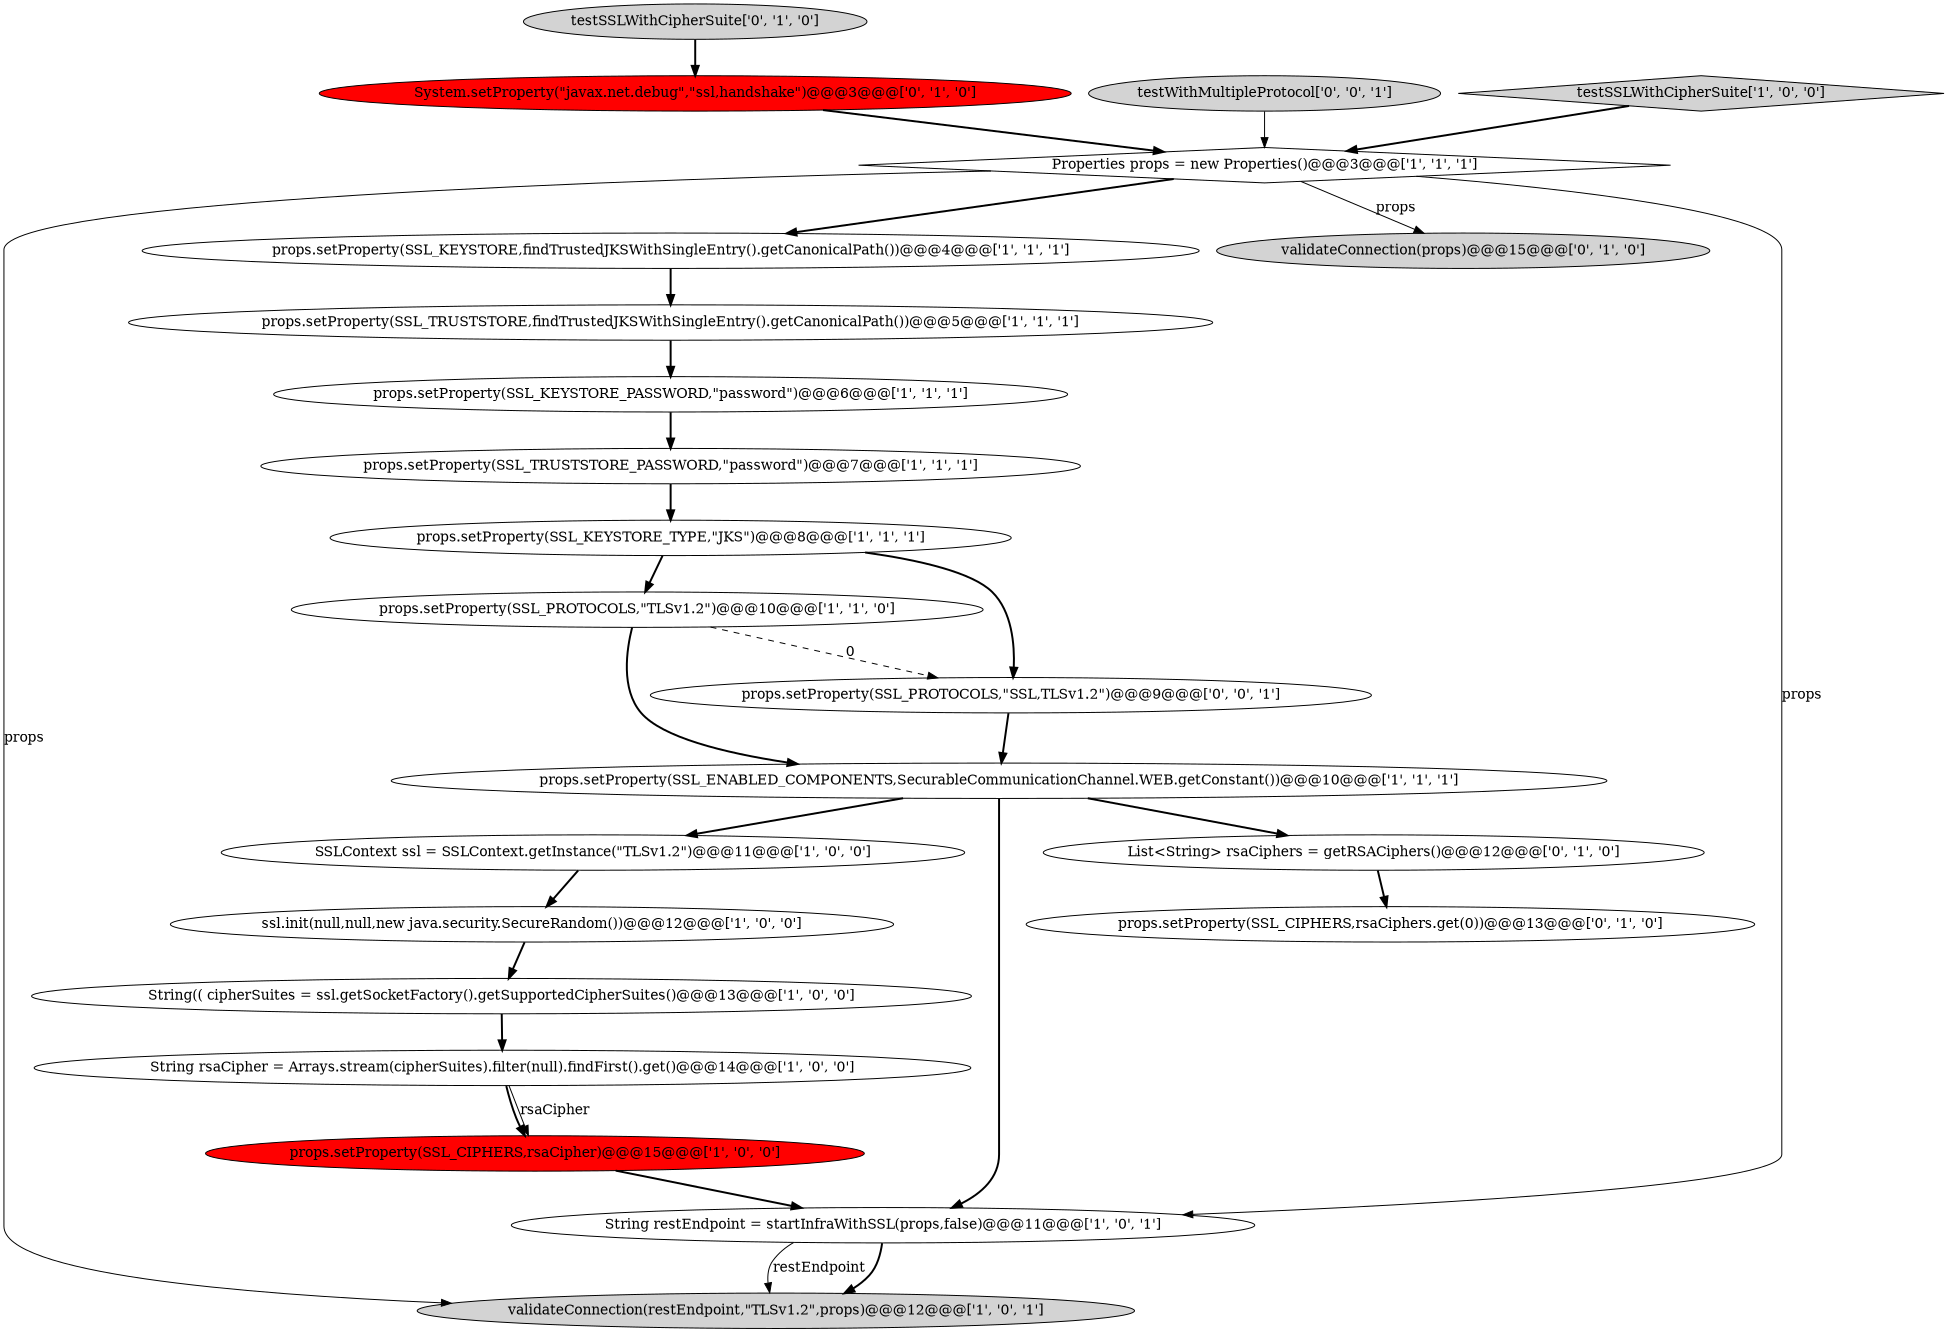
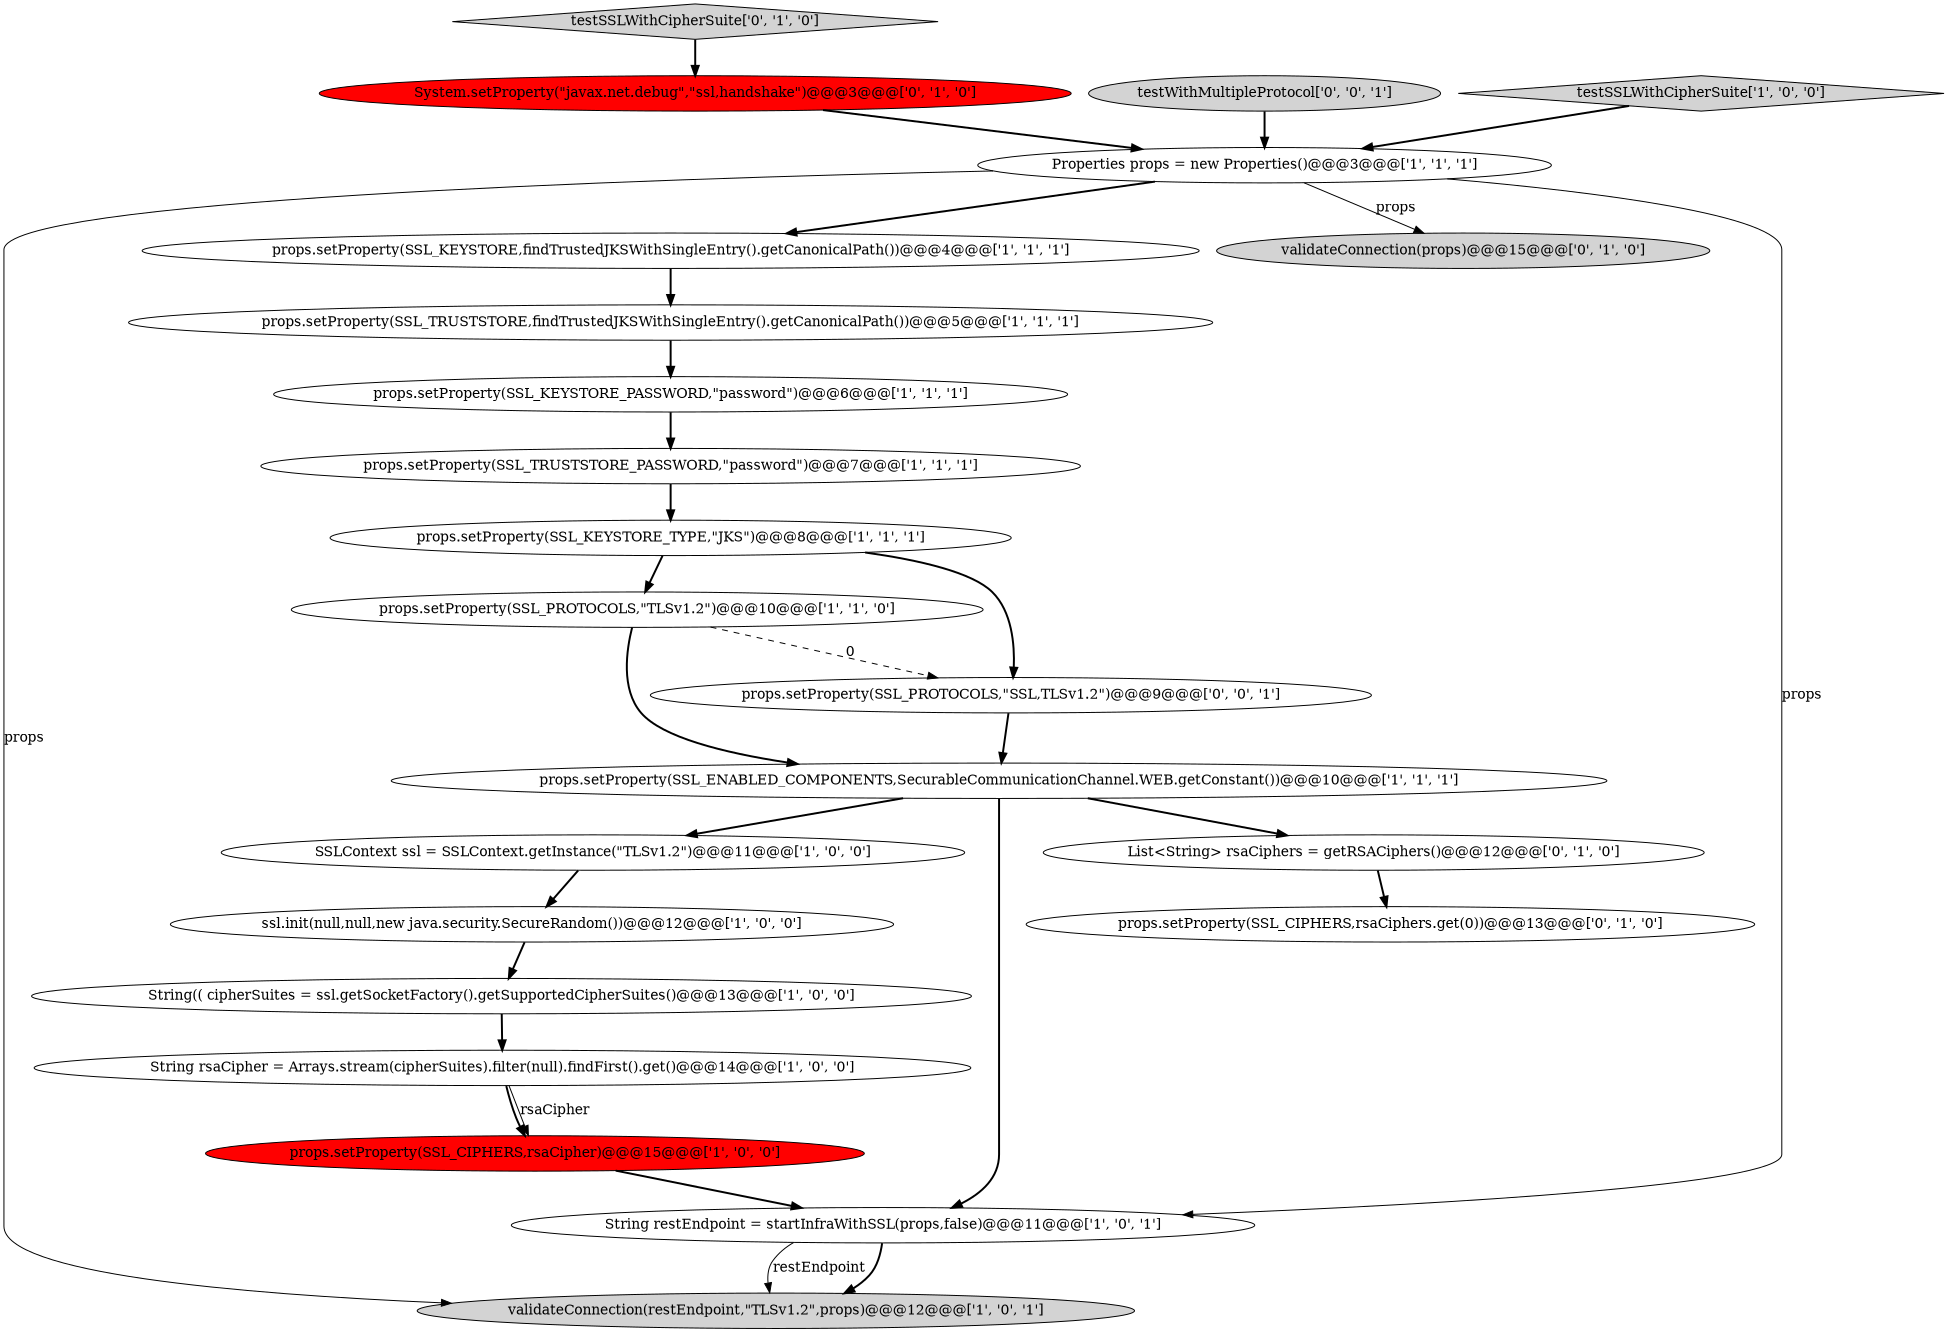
(695, 22) -> (695, 22)
(1265, 124) -> (1265, 124)
(1265, 165) -> (1265, 165)
